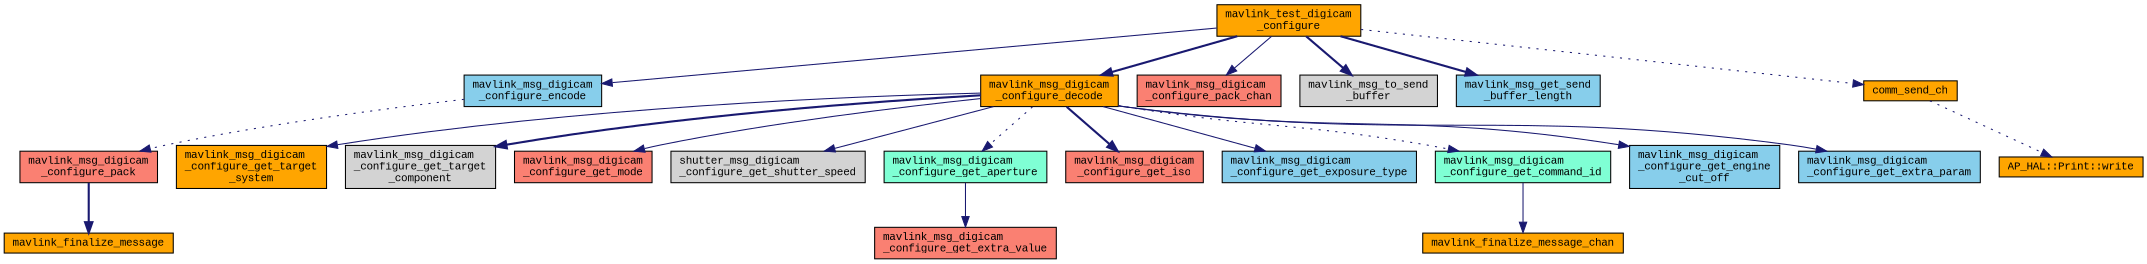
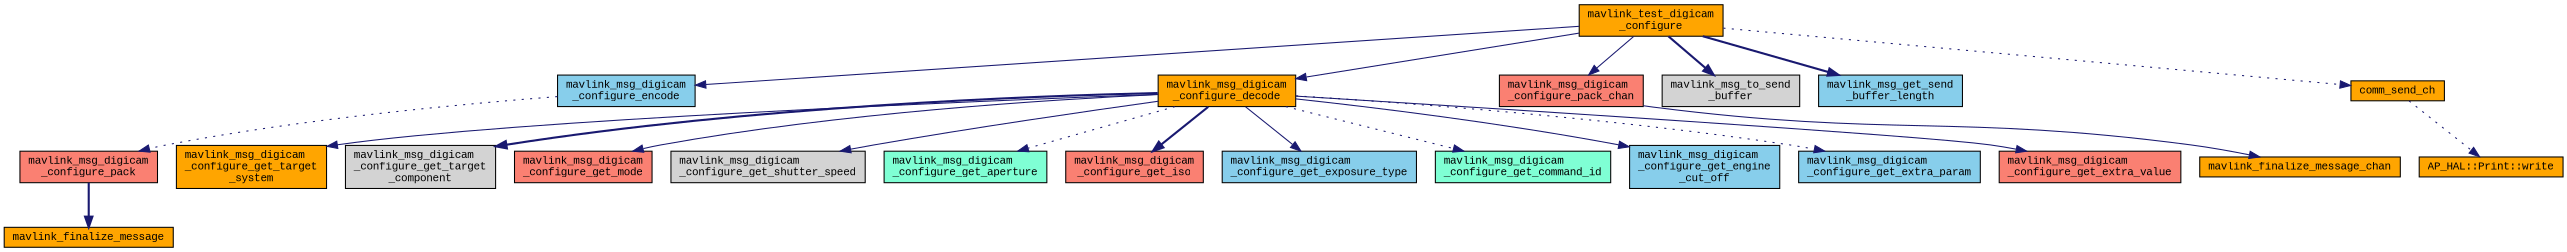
(1174, 54) -> (1443, 55)
(1520, 126) -> (1621, 123)
(768, 167) -> (768, 167)
(965, 200) -> (1656, 119)
(1523, 203) -> (1947, 126)
